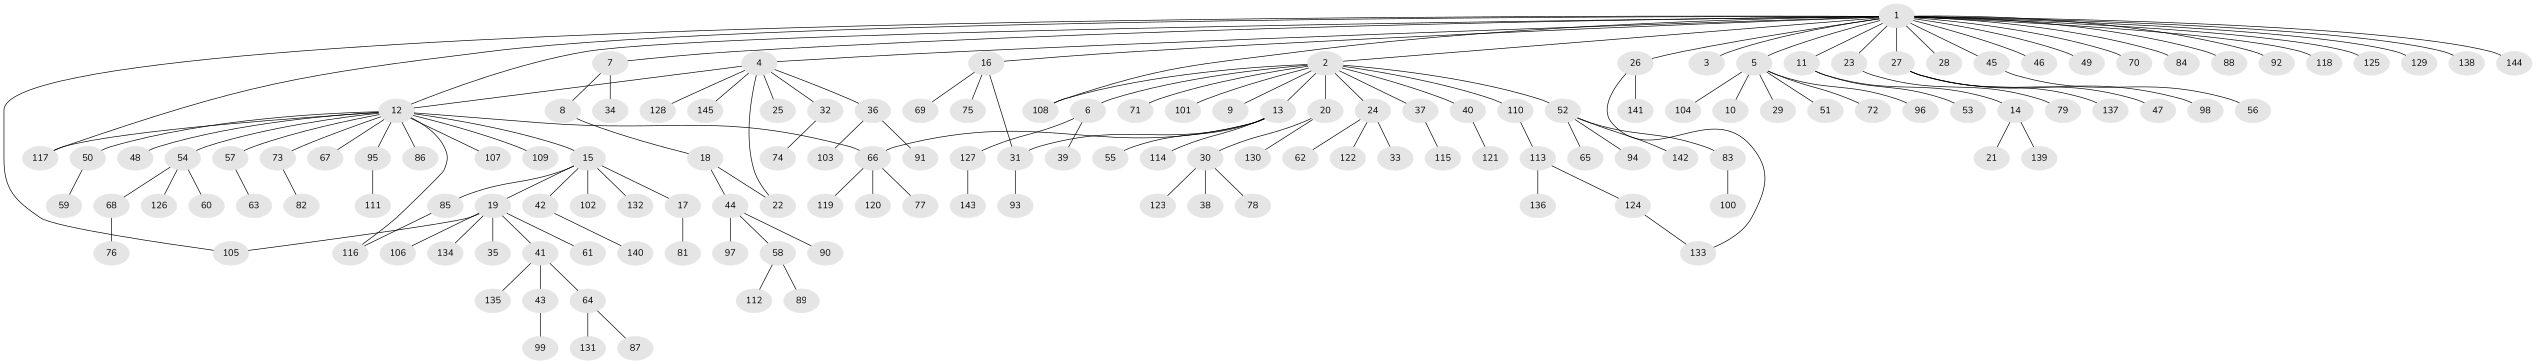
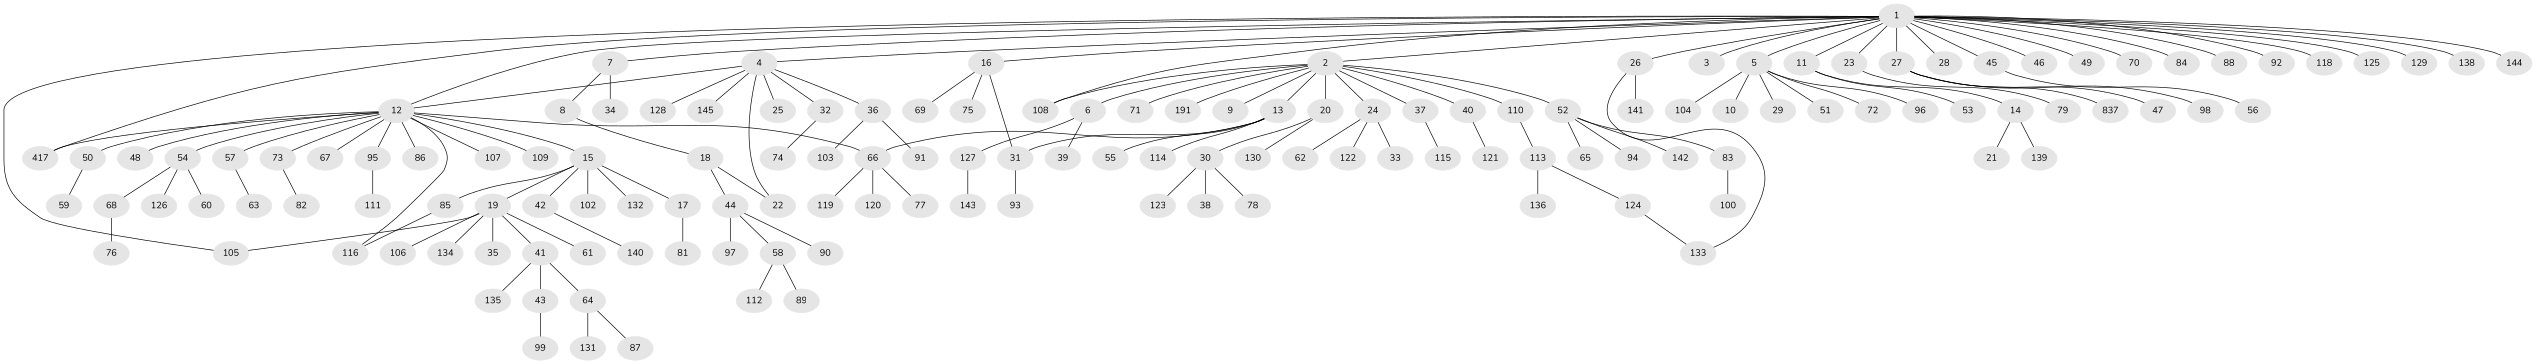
(1183, 111) -> (1183, 111)
(2110, 111) -> (2110, 111)
(40, 158) -> (40, 158)
